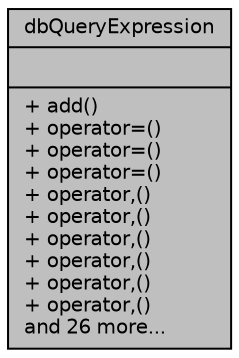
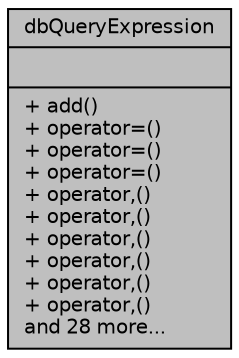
(95, 328) -> (95, 328)
